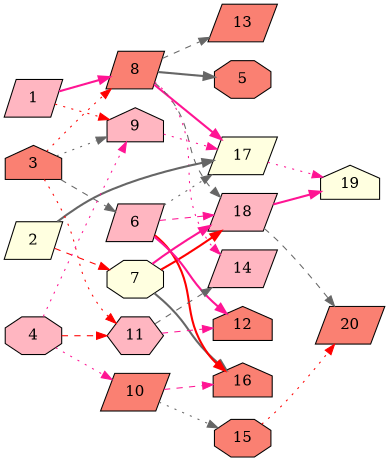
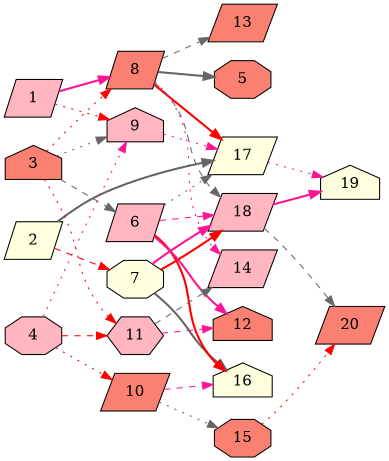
(185, 110) -> (185, 110)
(79, 361) -> (79, 361)
(243, 382) -> (243, 382)
